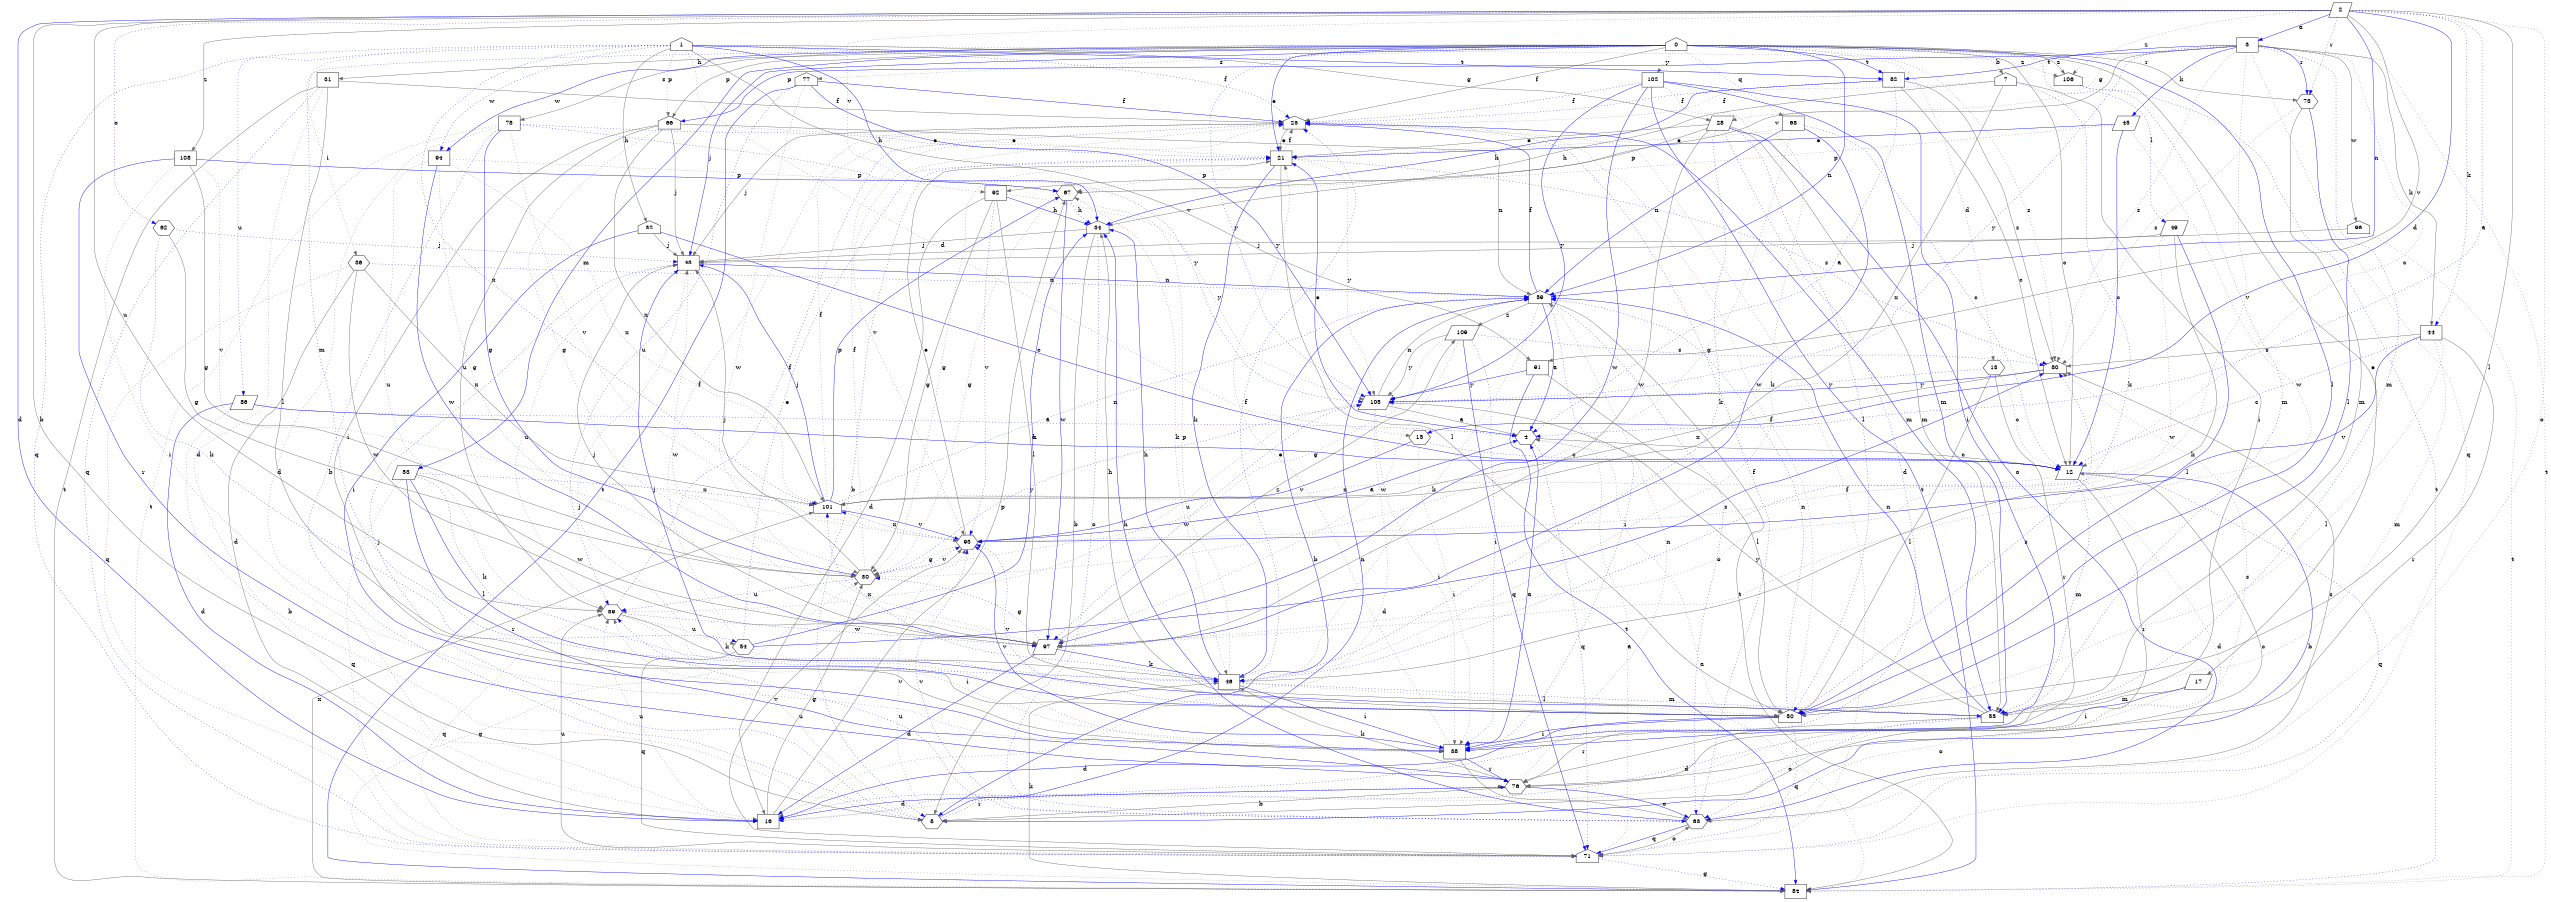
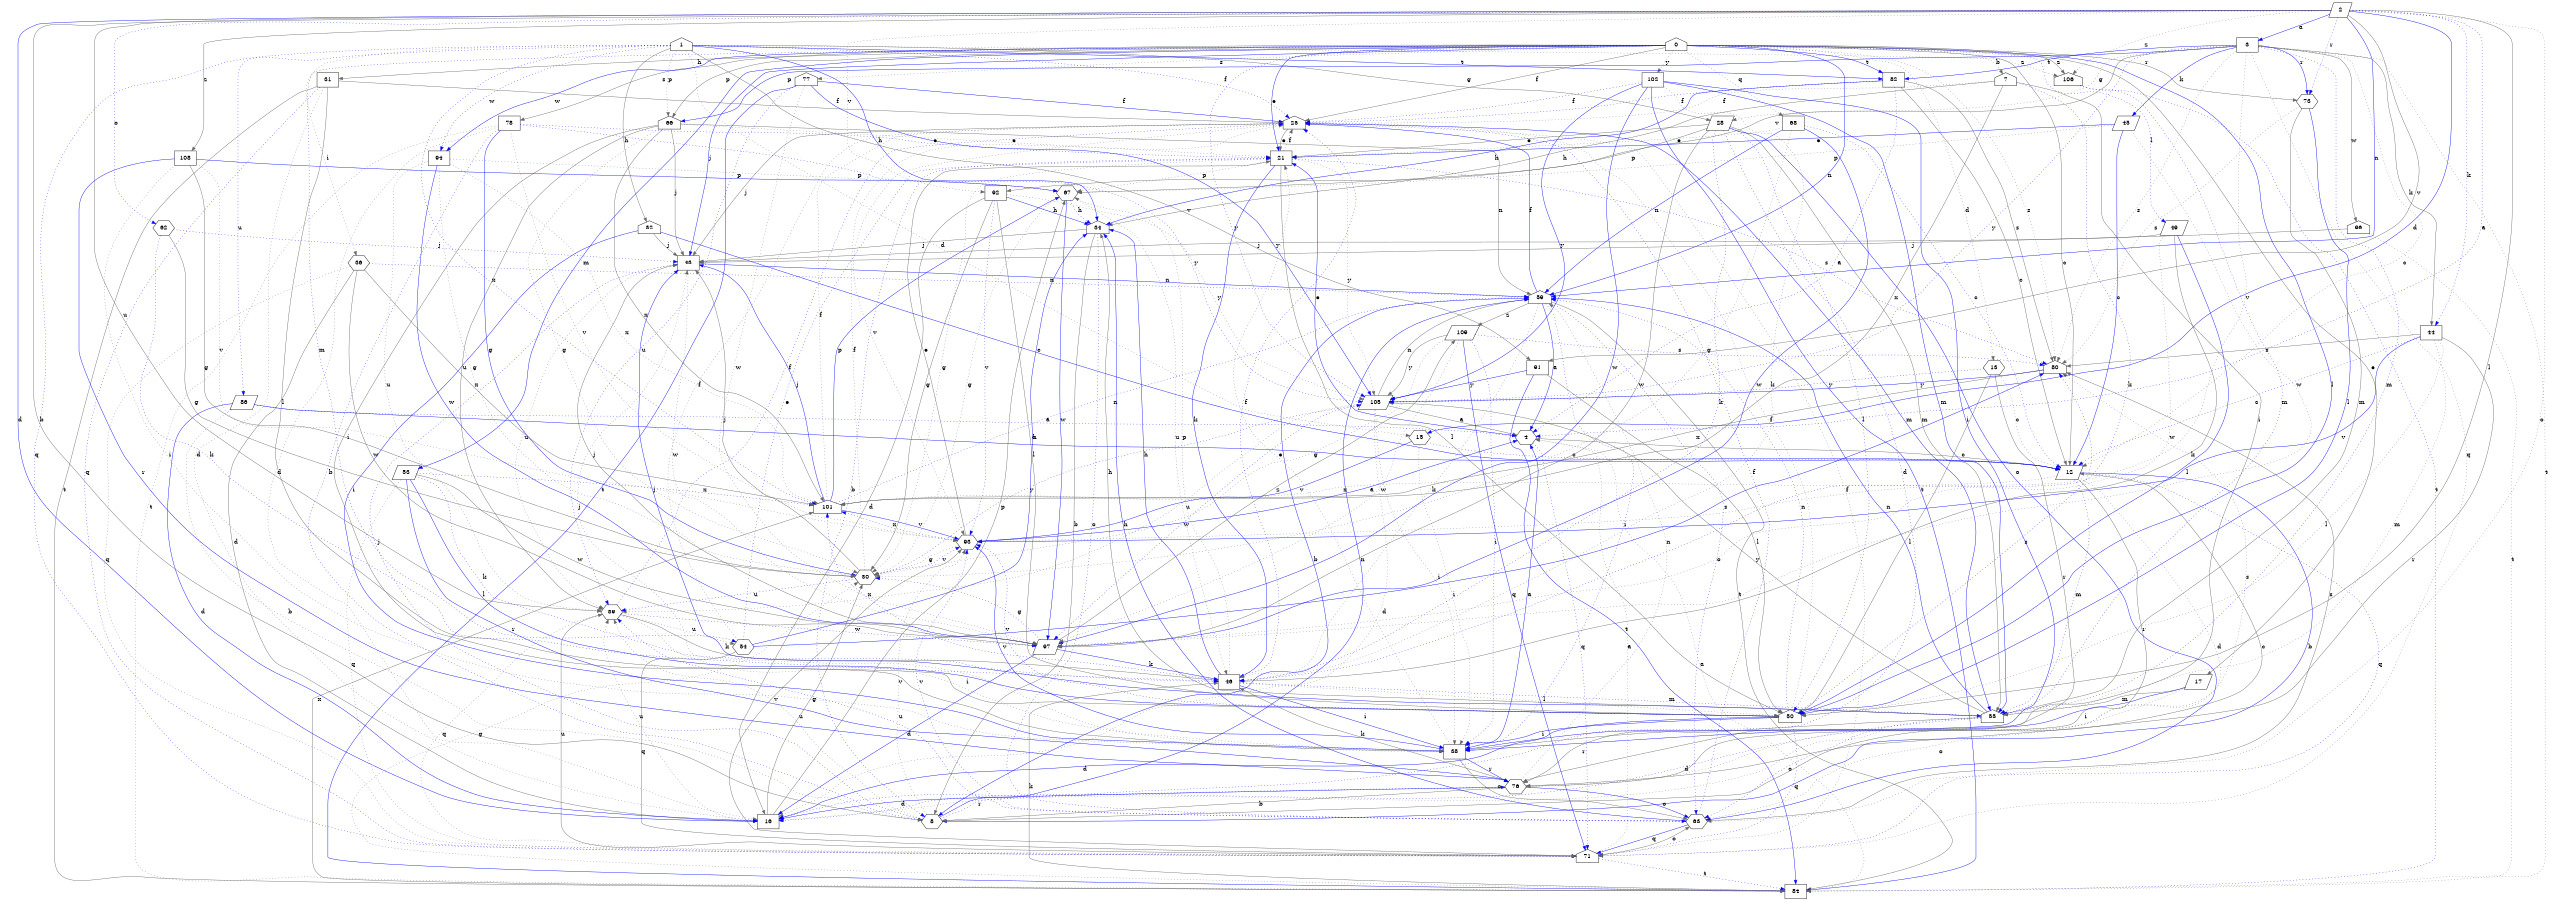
(1177, 438) -> (1177, 438)
(1705, 874) -> (1705, 874)
